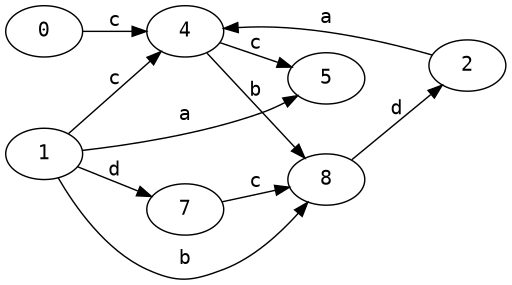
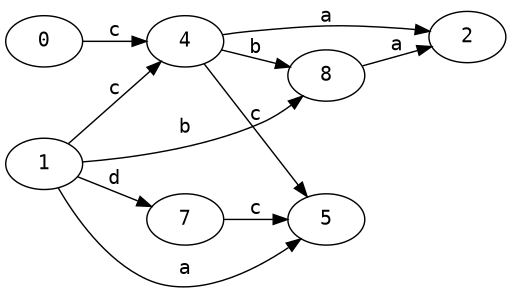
(336, 34) -> (319, 26)
(397, 109) -> (397, 45)
(249, 196) -> (249, 219)
